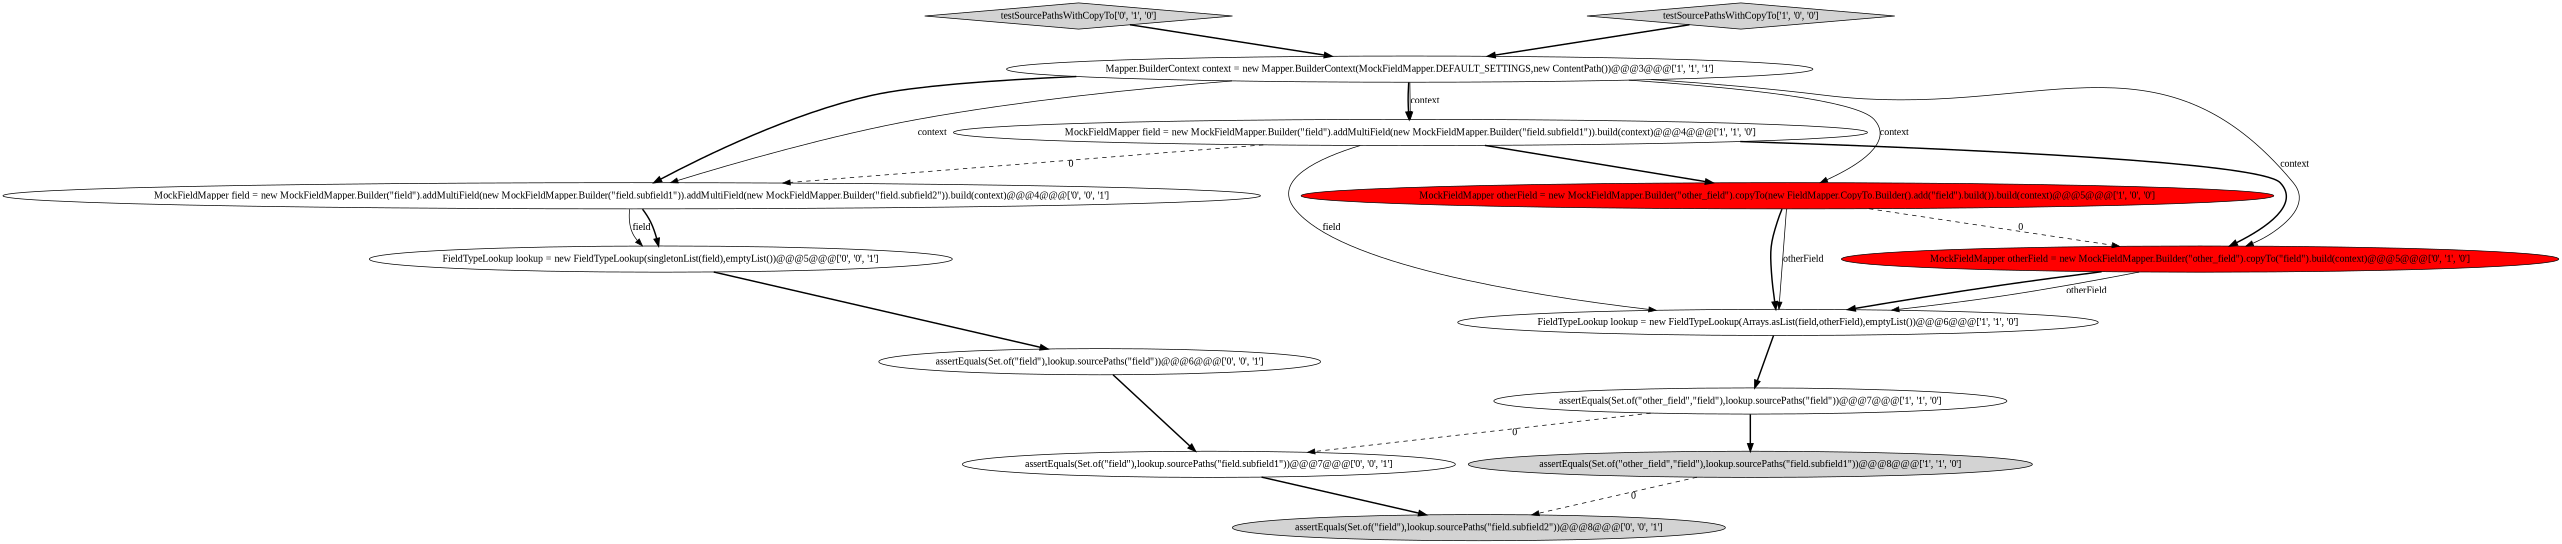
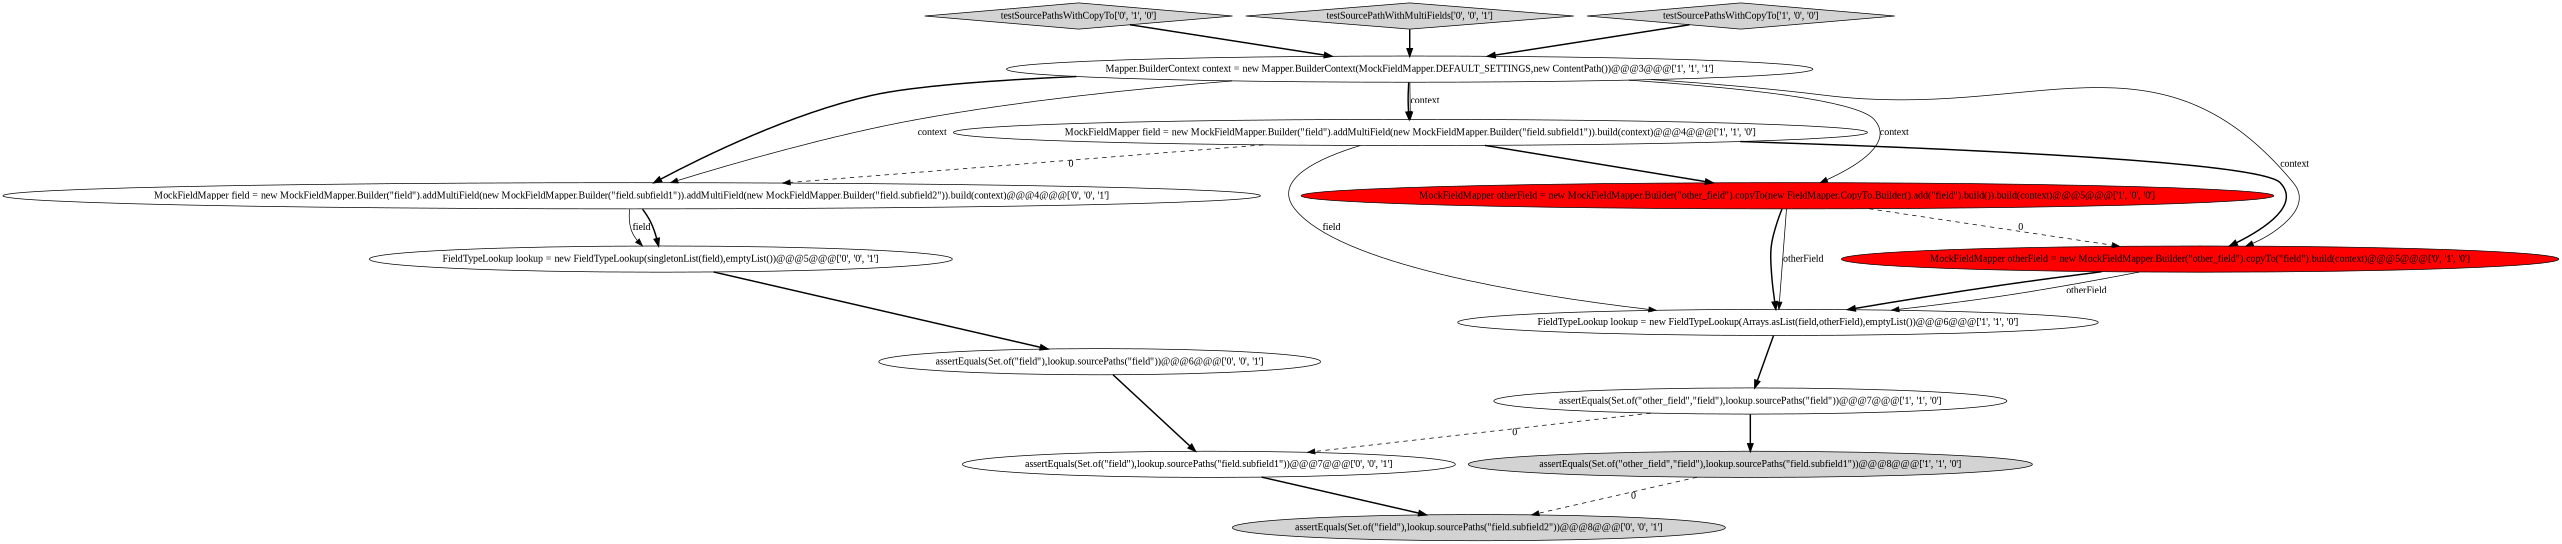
none -> (1410, 16)
